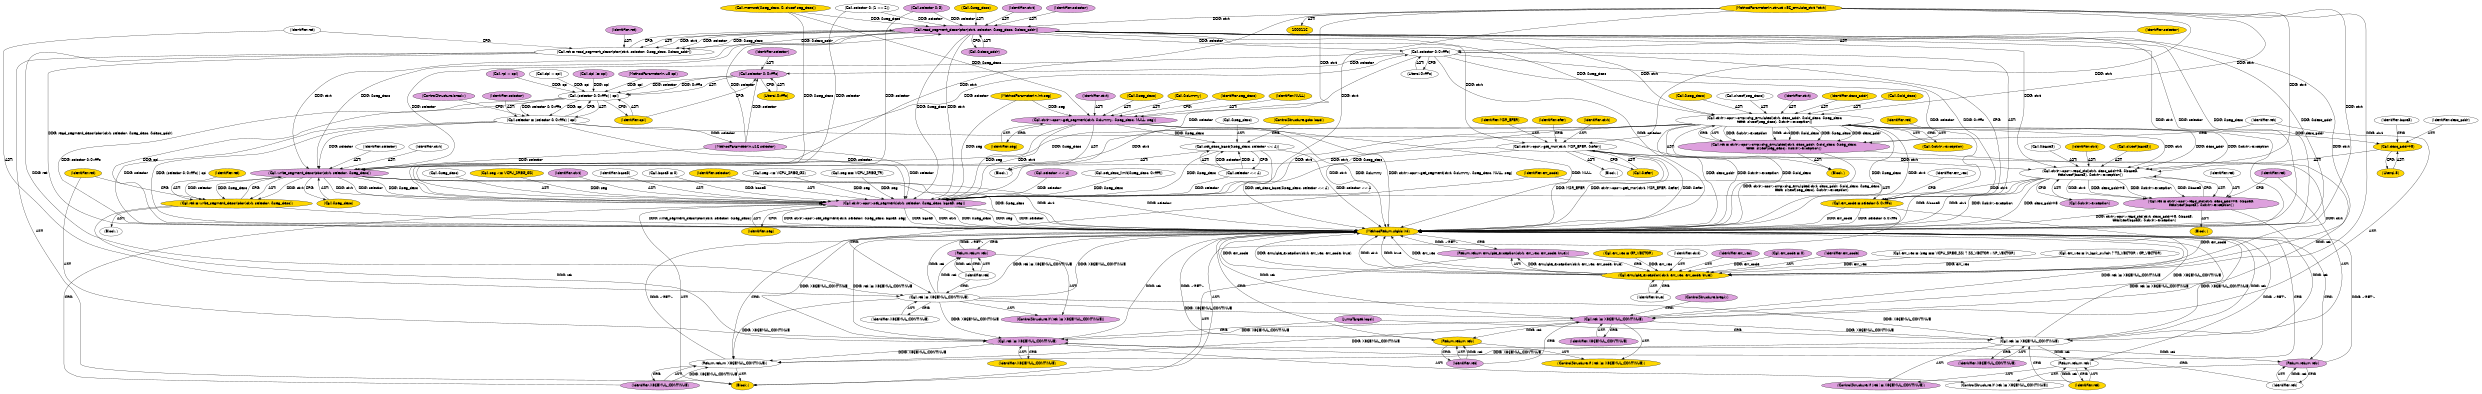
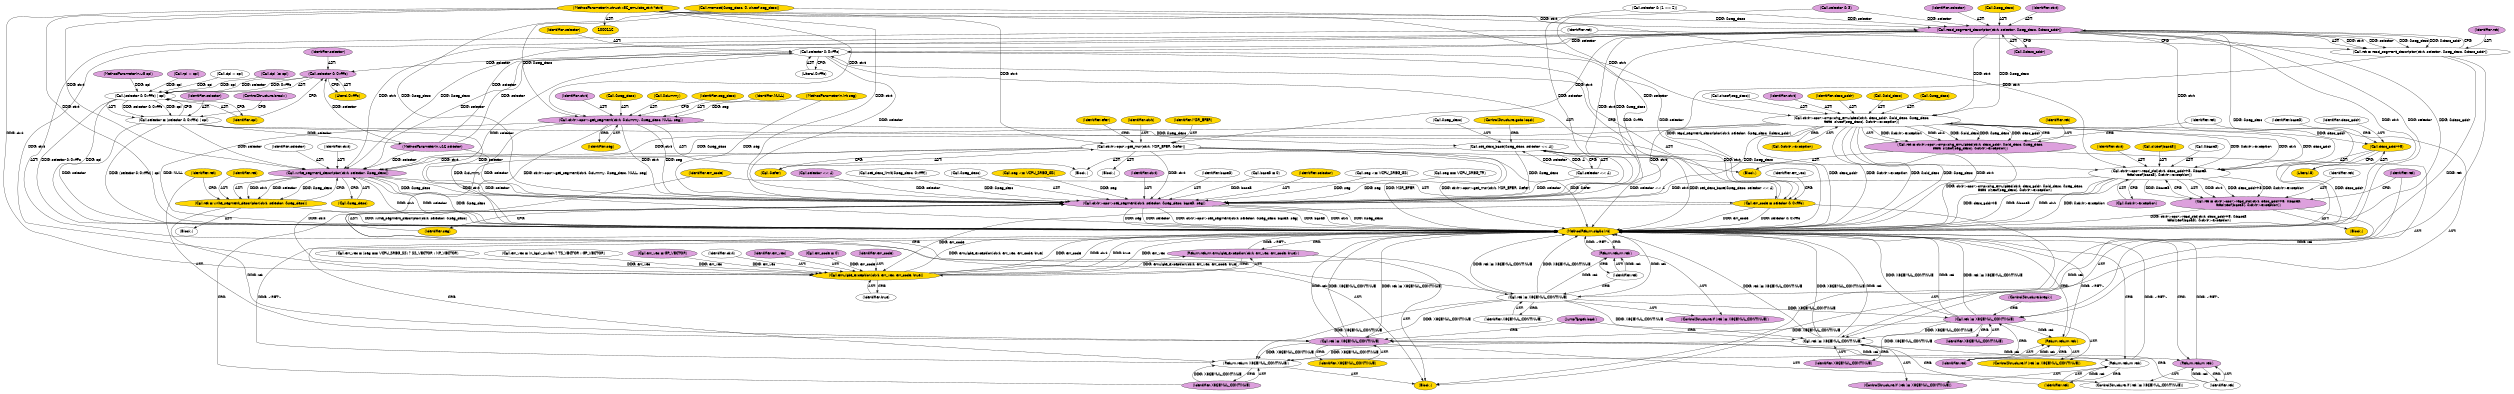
none -> (2078, 229)
(1628, 254) -> (662, 254)
